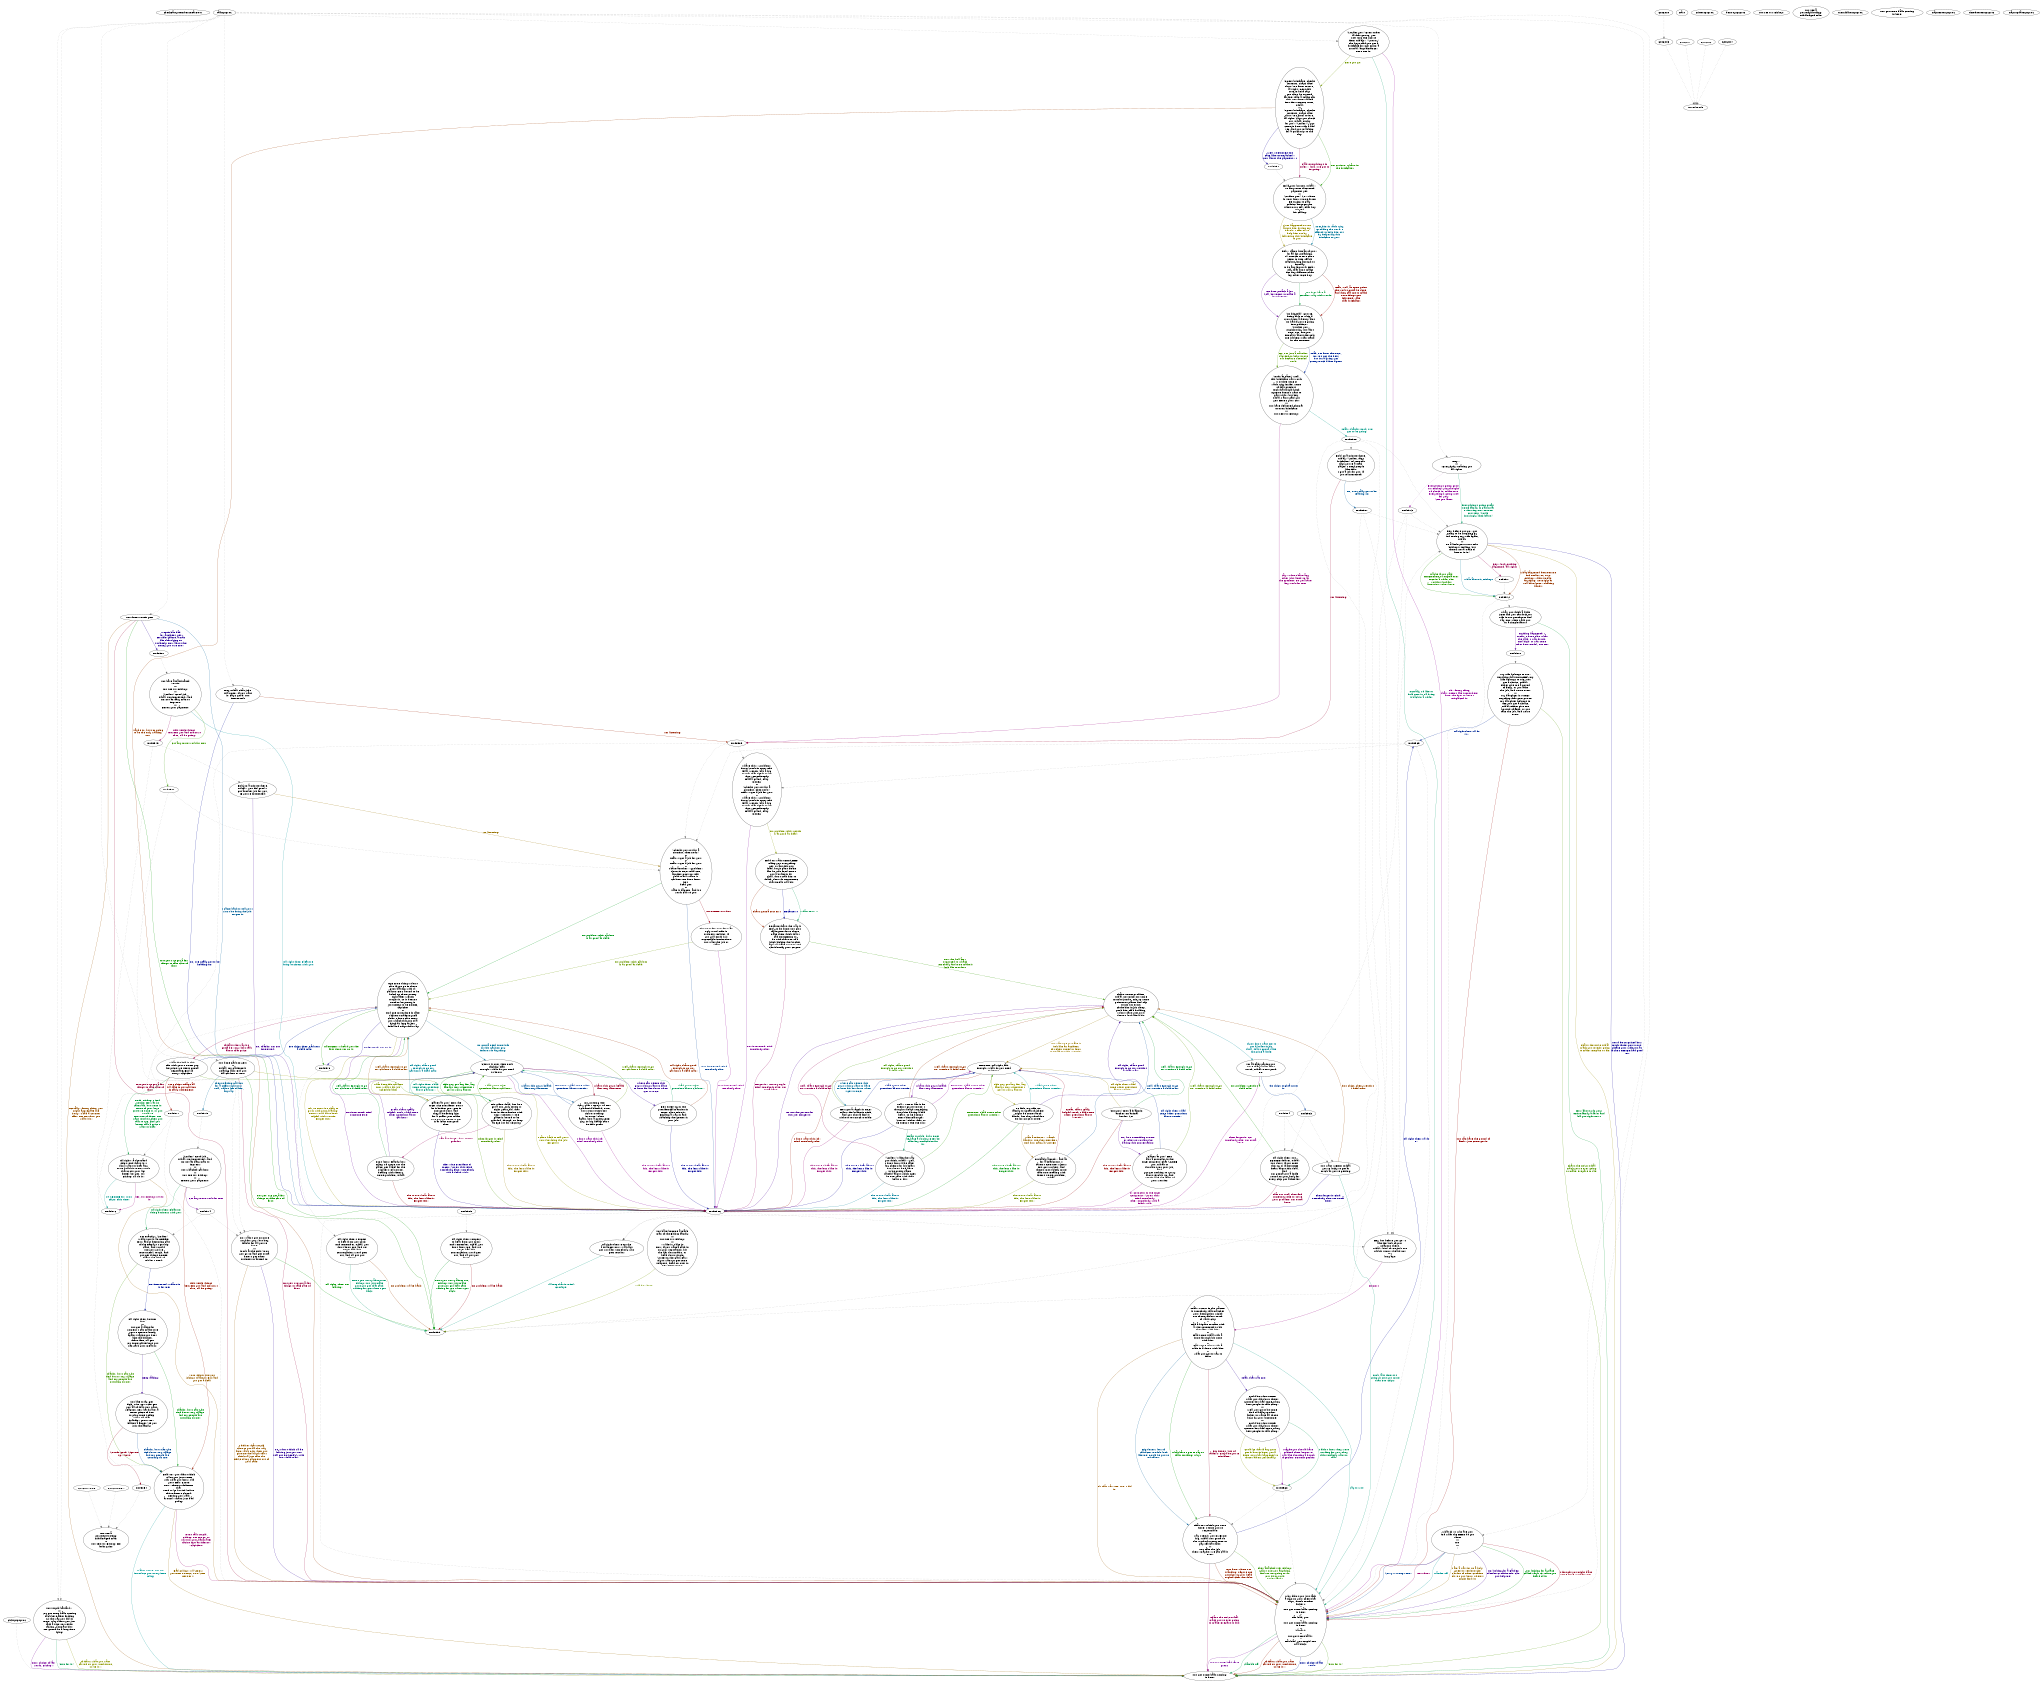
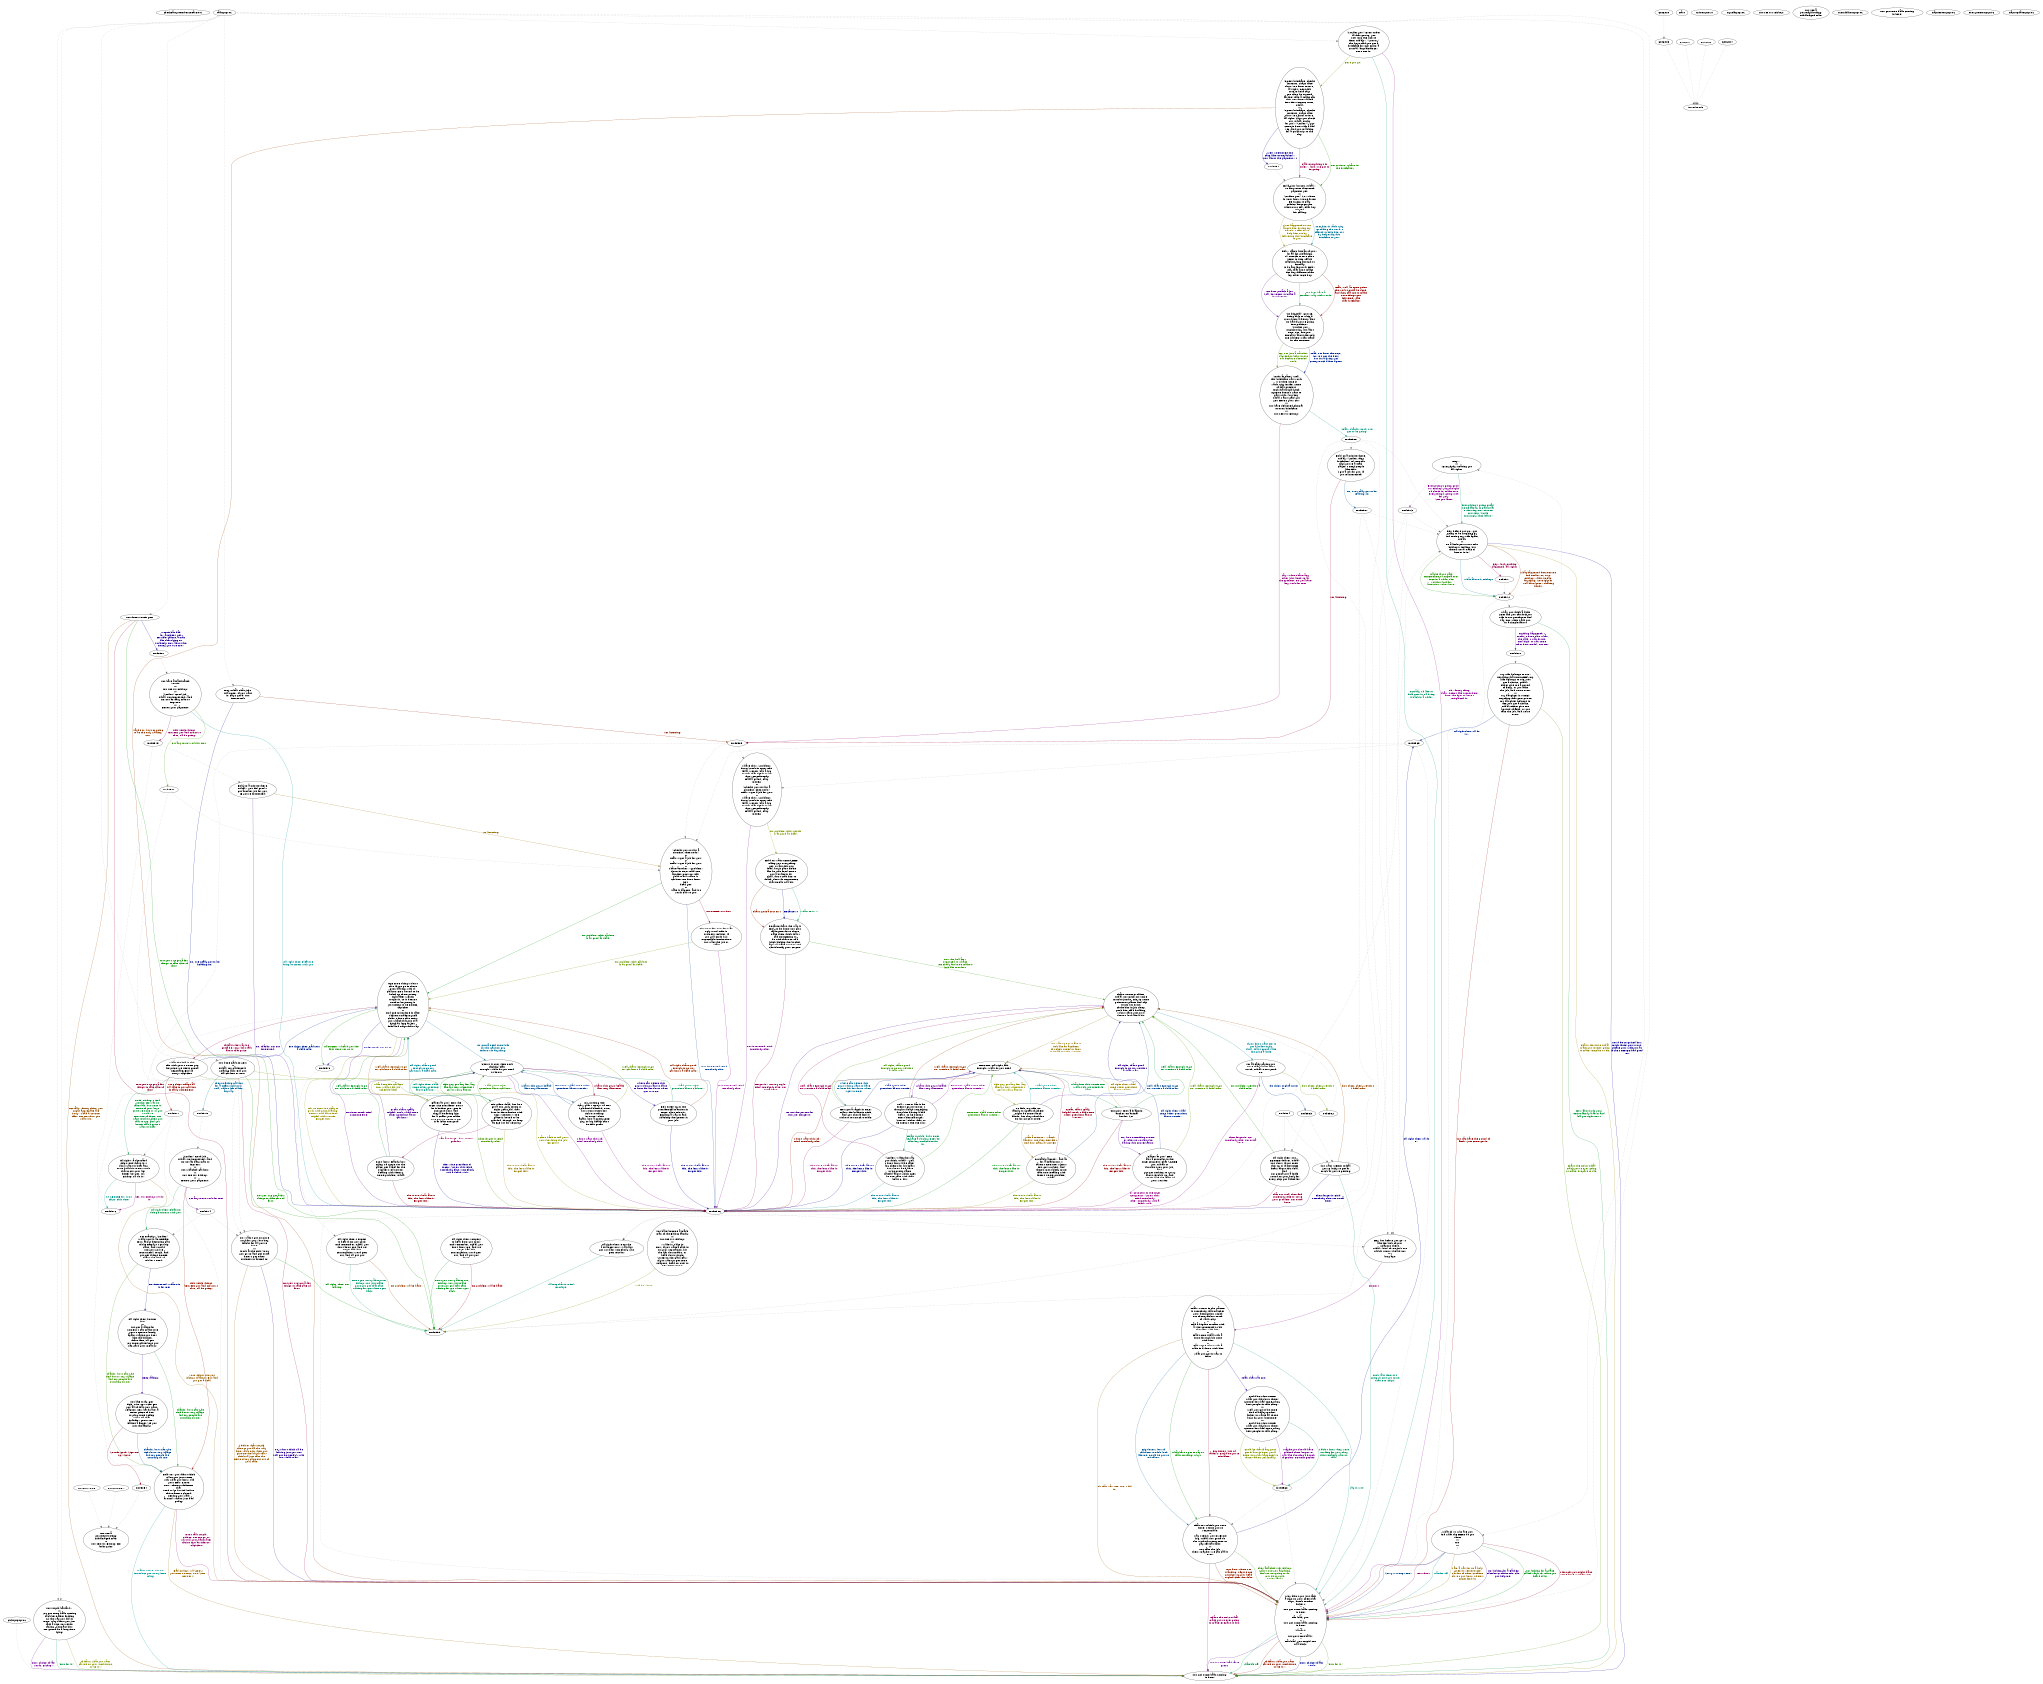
(1705, 13) -> (1705, 13)
(1736, 13) -> (1736, 13)
(1982, 13) -> (1982, 13)
(1375, 25) -> (1561, 525)
(279, 1072) -> none
none -> (1069, 1086)
none -> (1328, 1114)
(466, 1211) -> none
